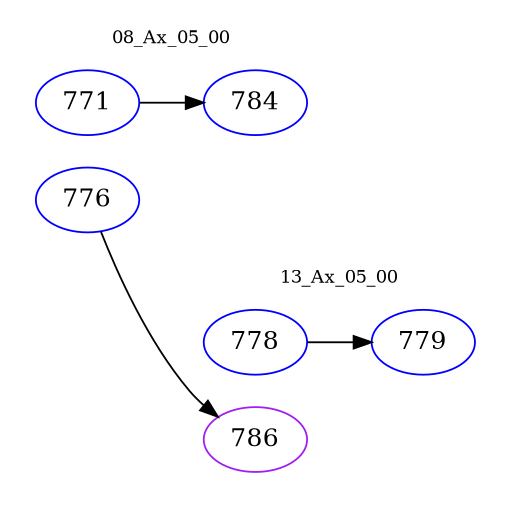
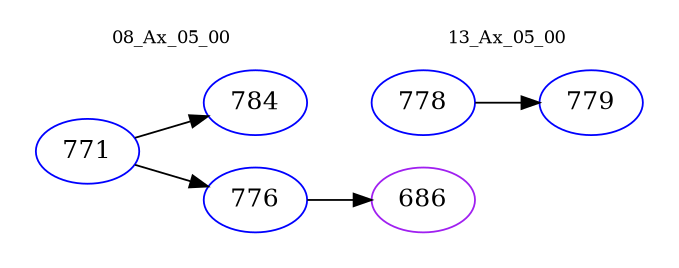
none -> (163, 173)
(255, 440) -> (423, 200)
